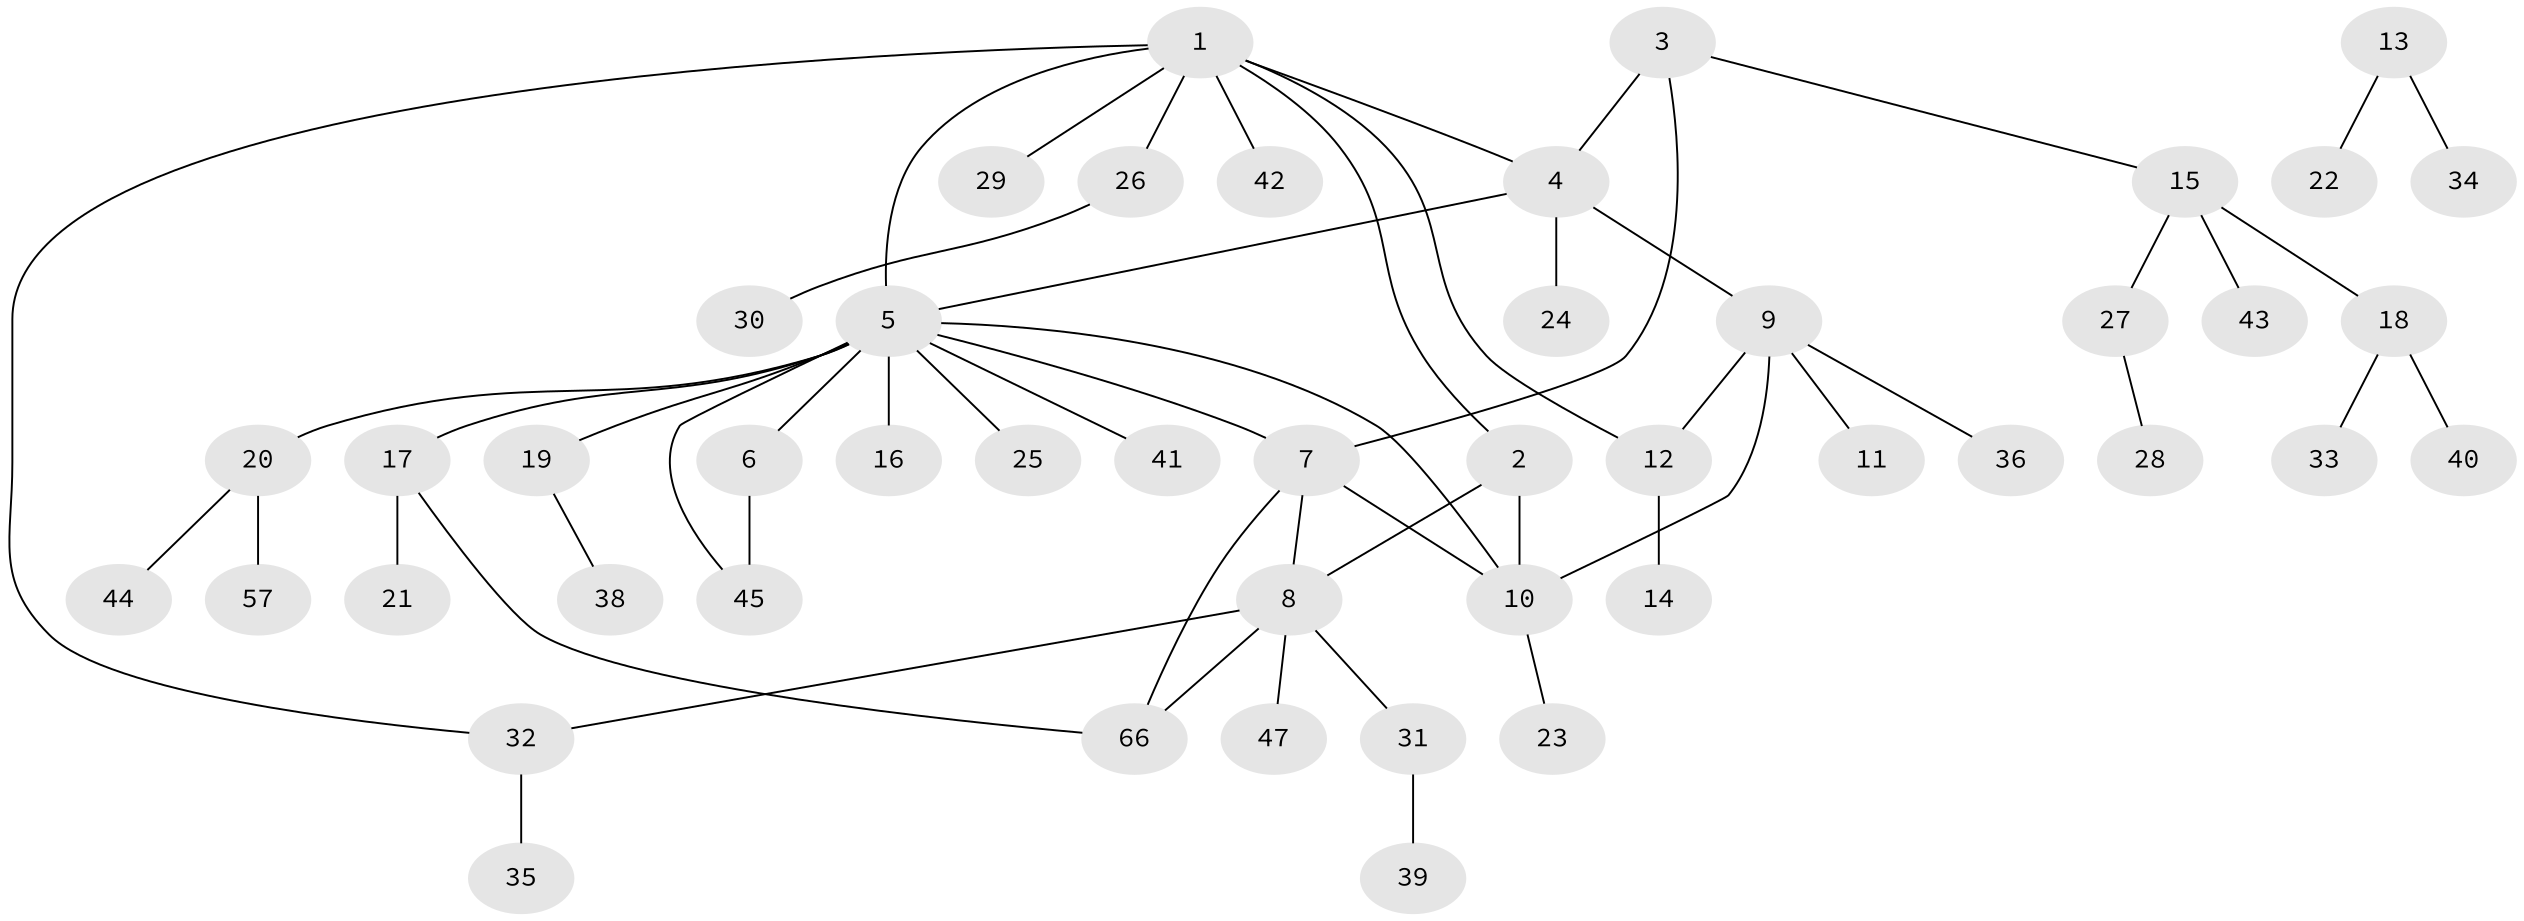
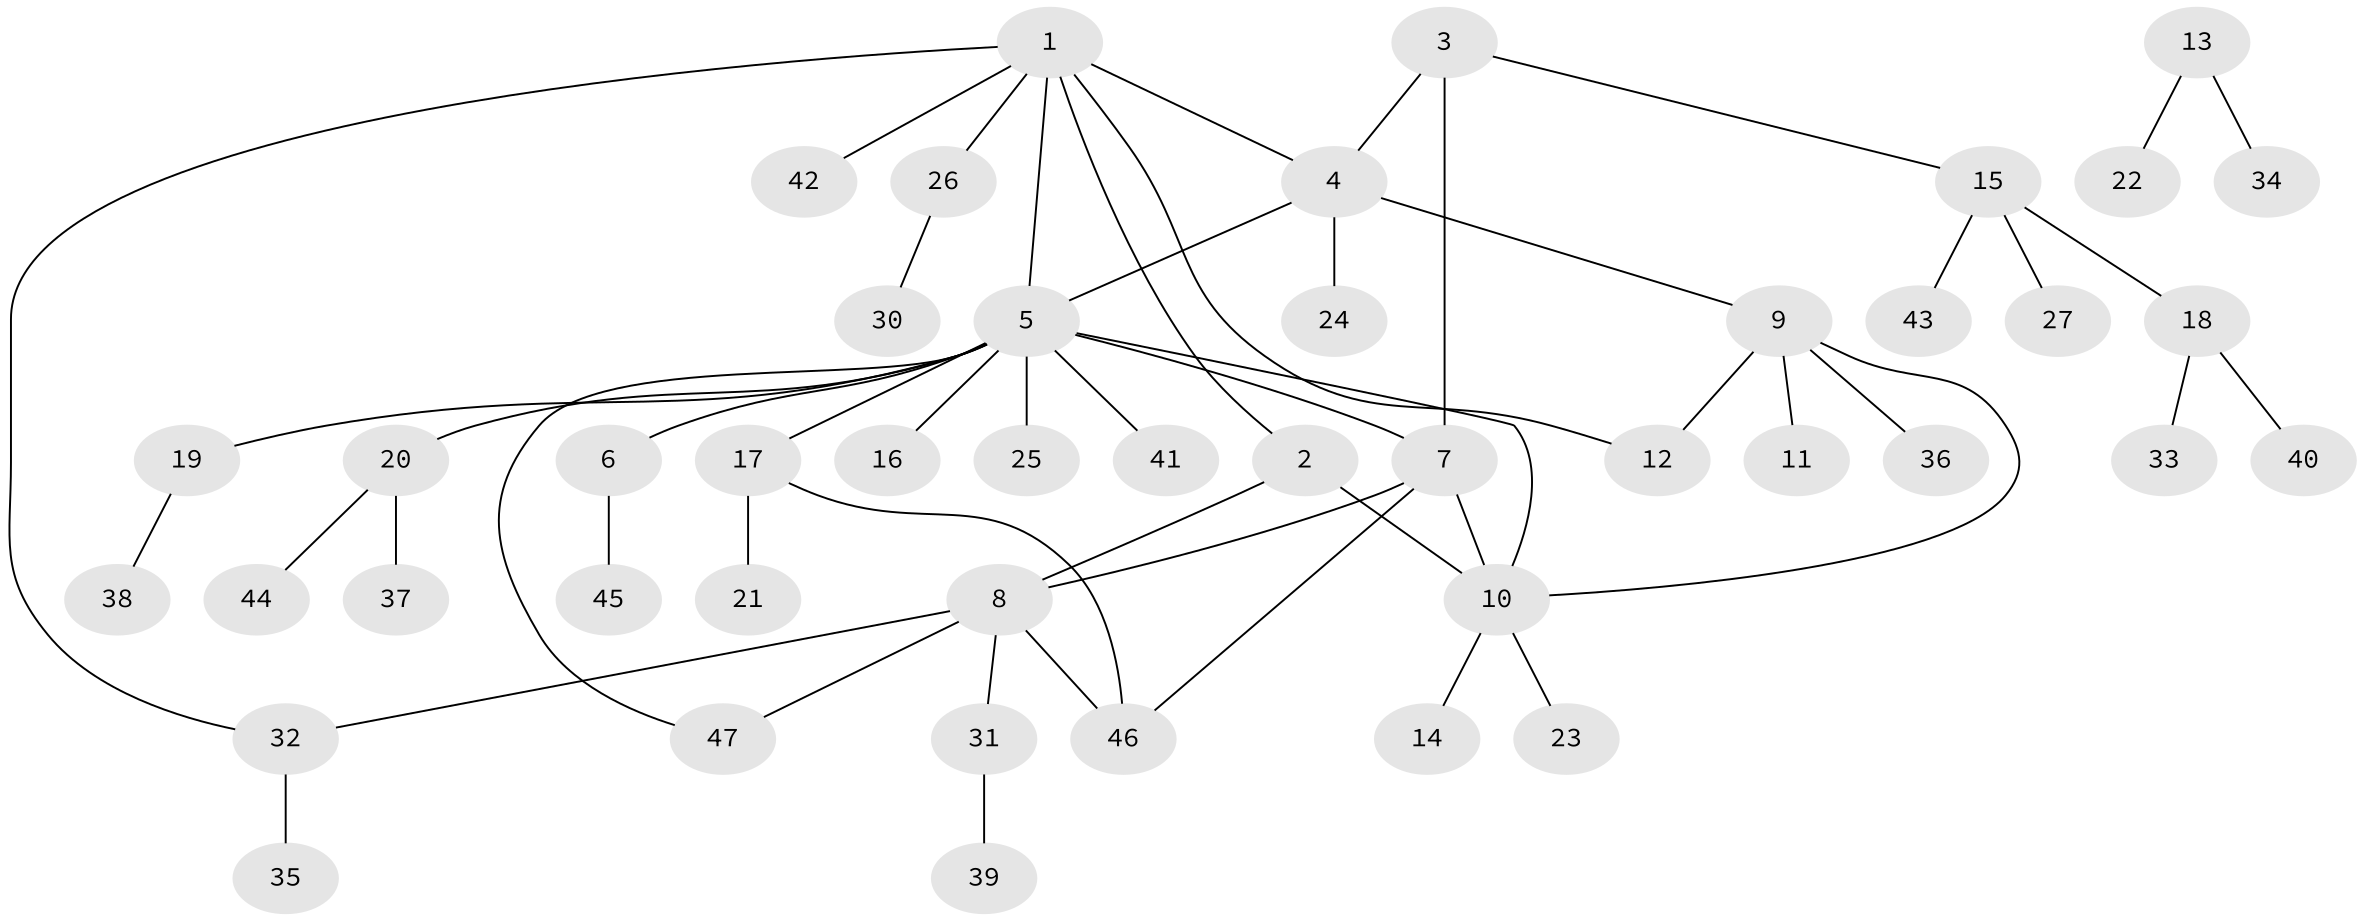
(991, 182) -> none
(692, 419) -> (534, 433)
(2150, 460) -> none
(1659, 517) -> (1462, 669)
(258, 600) -> (396, 600)
(1135, 739) -> (1123, 739)
